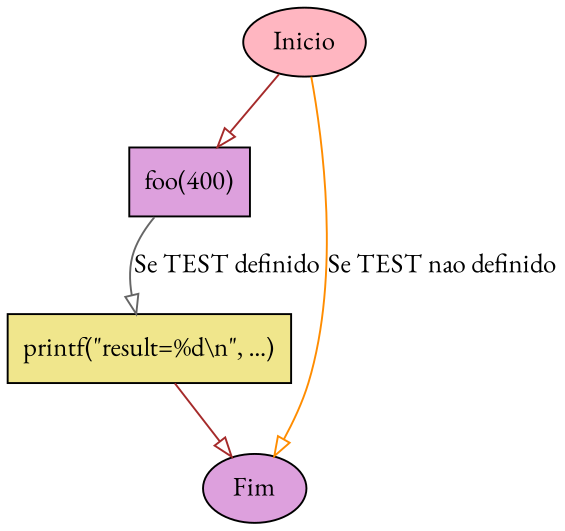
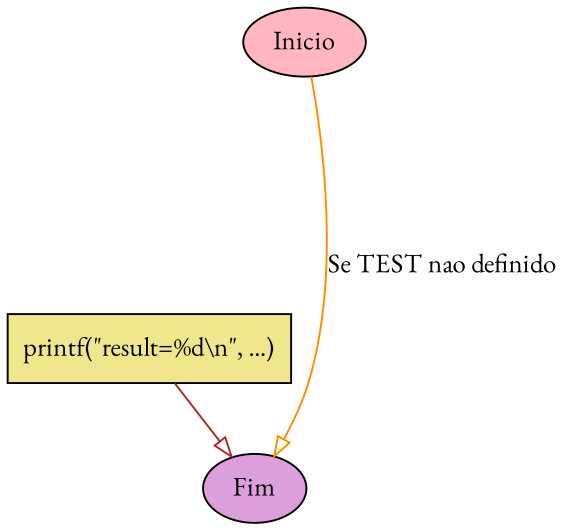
(190, 182) -> none
